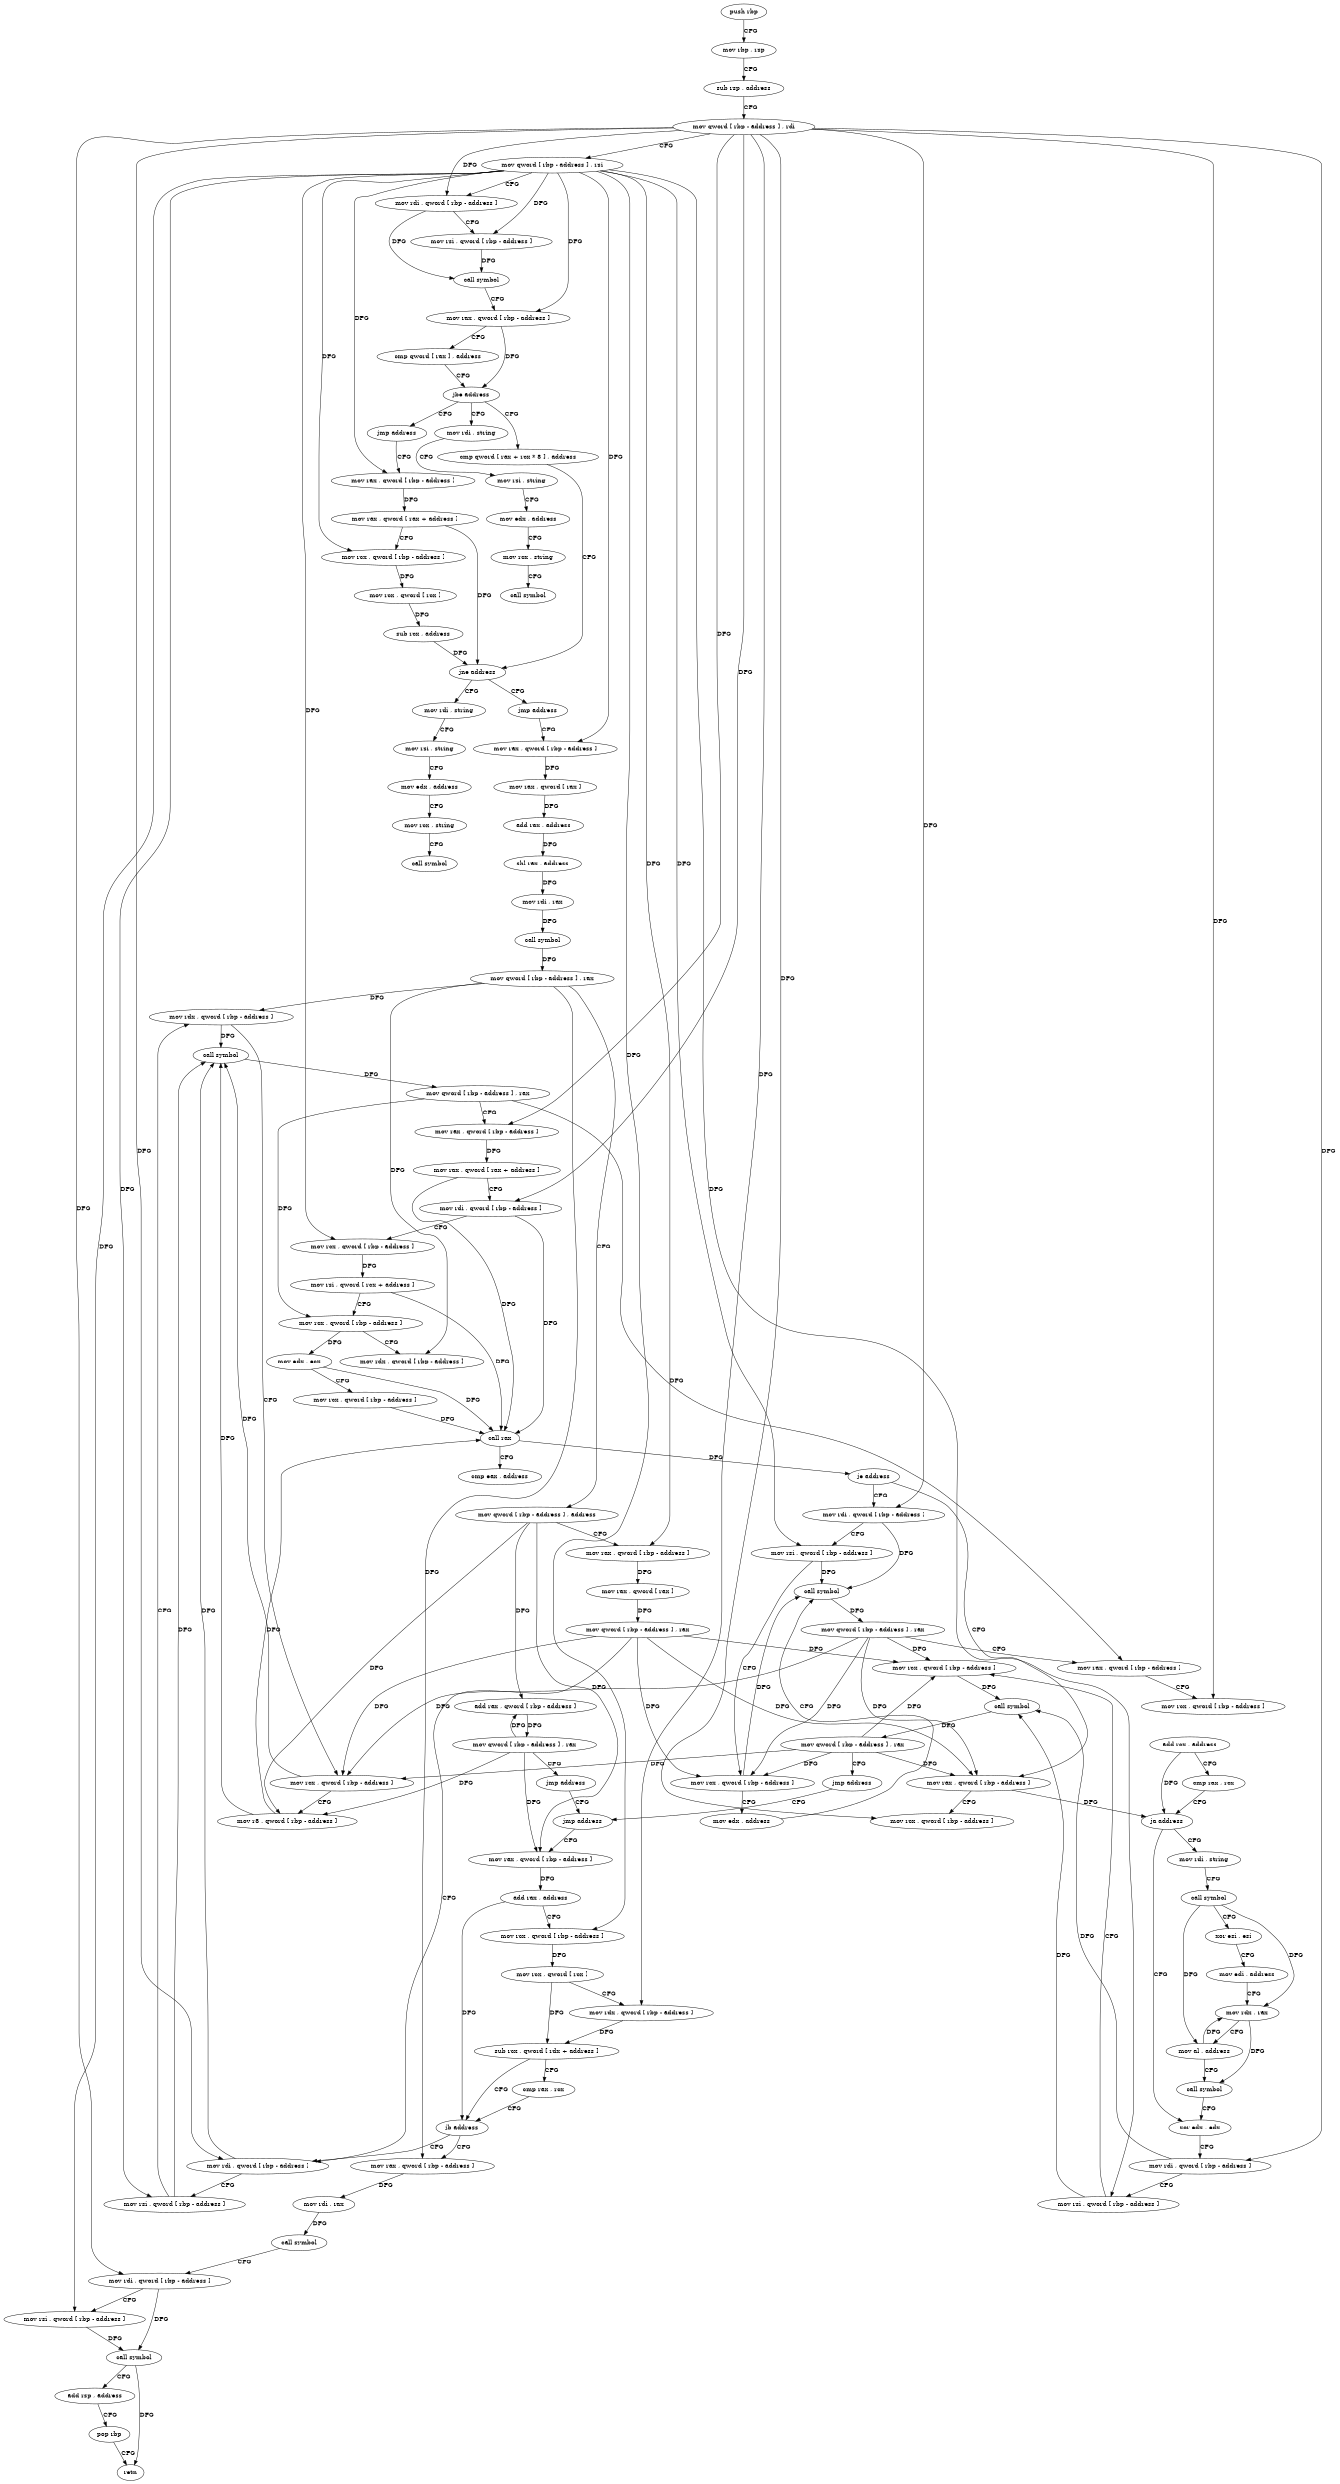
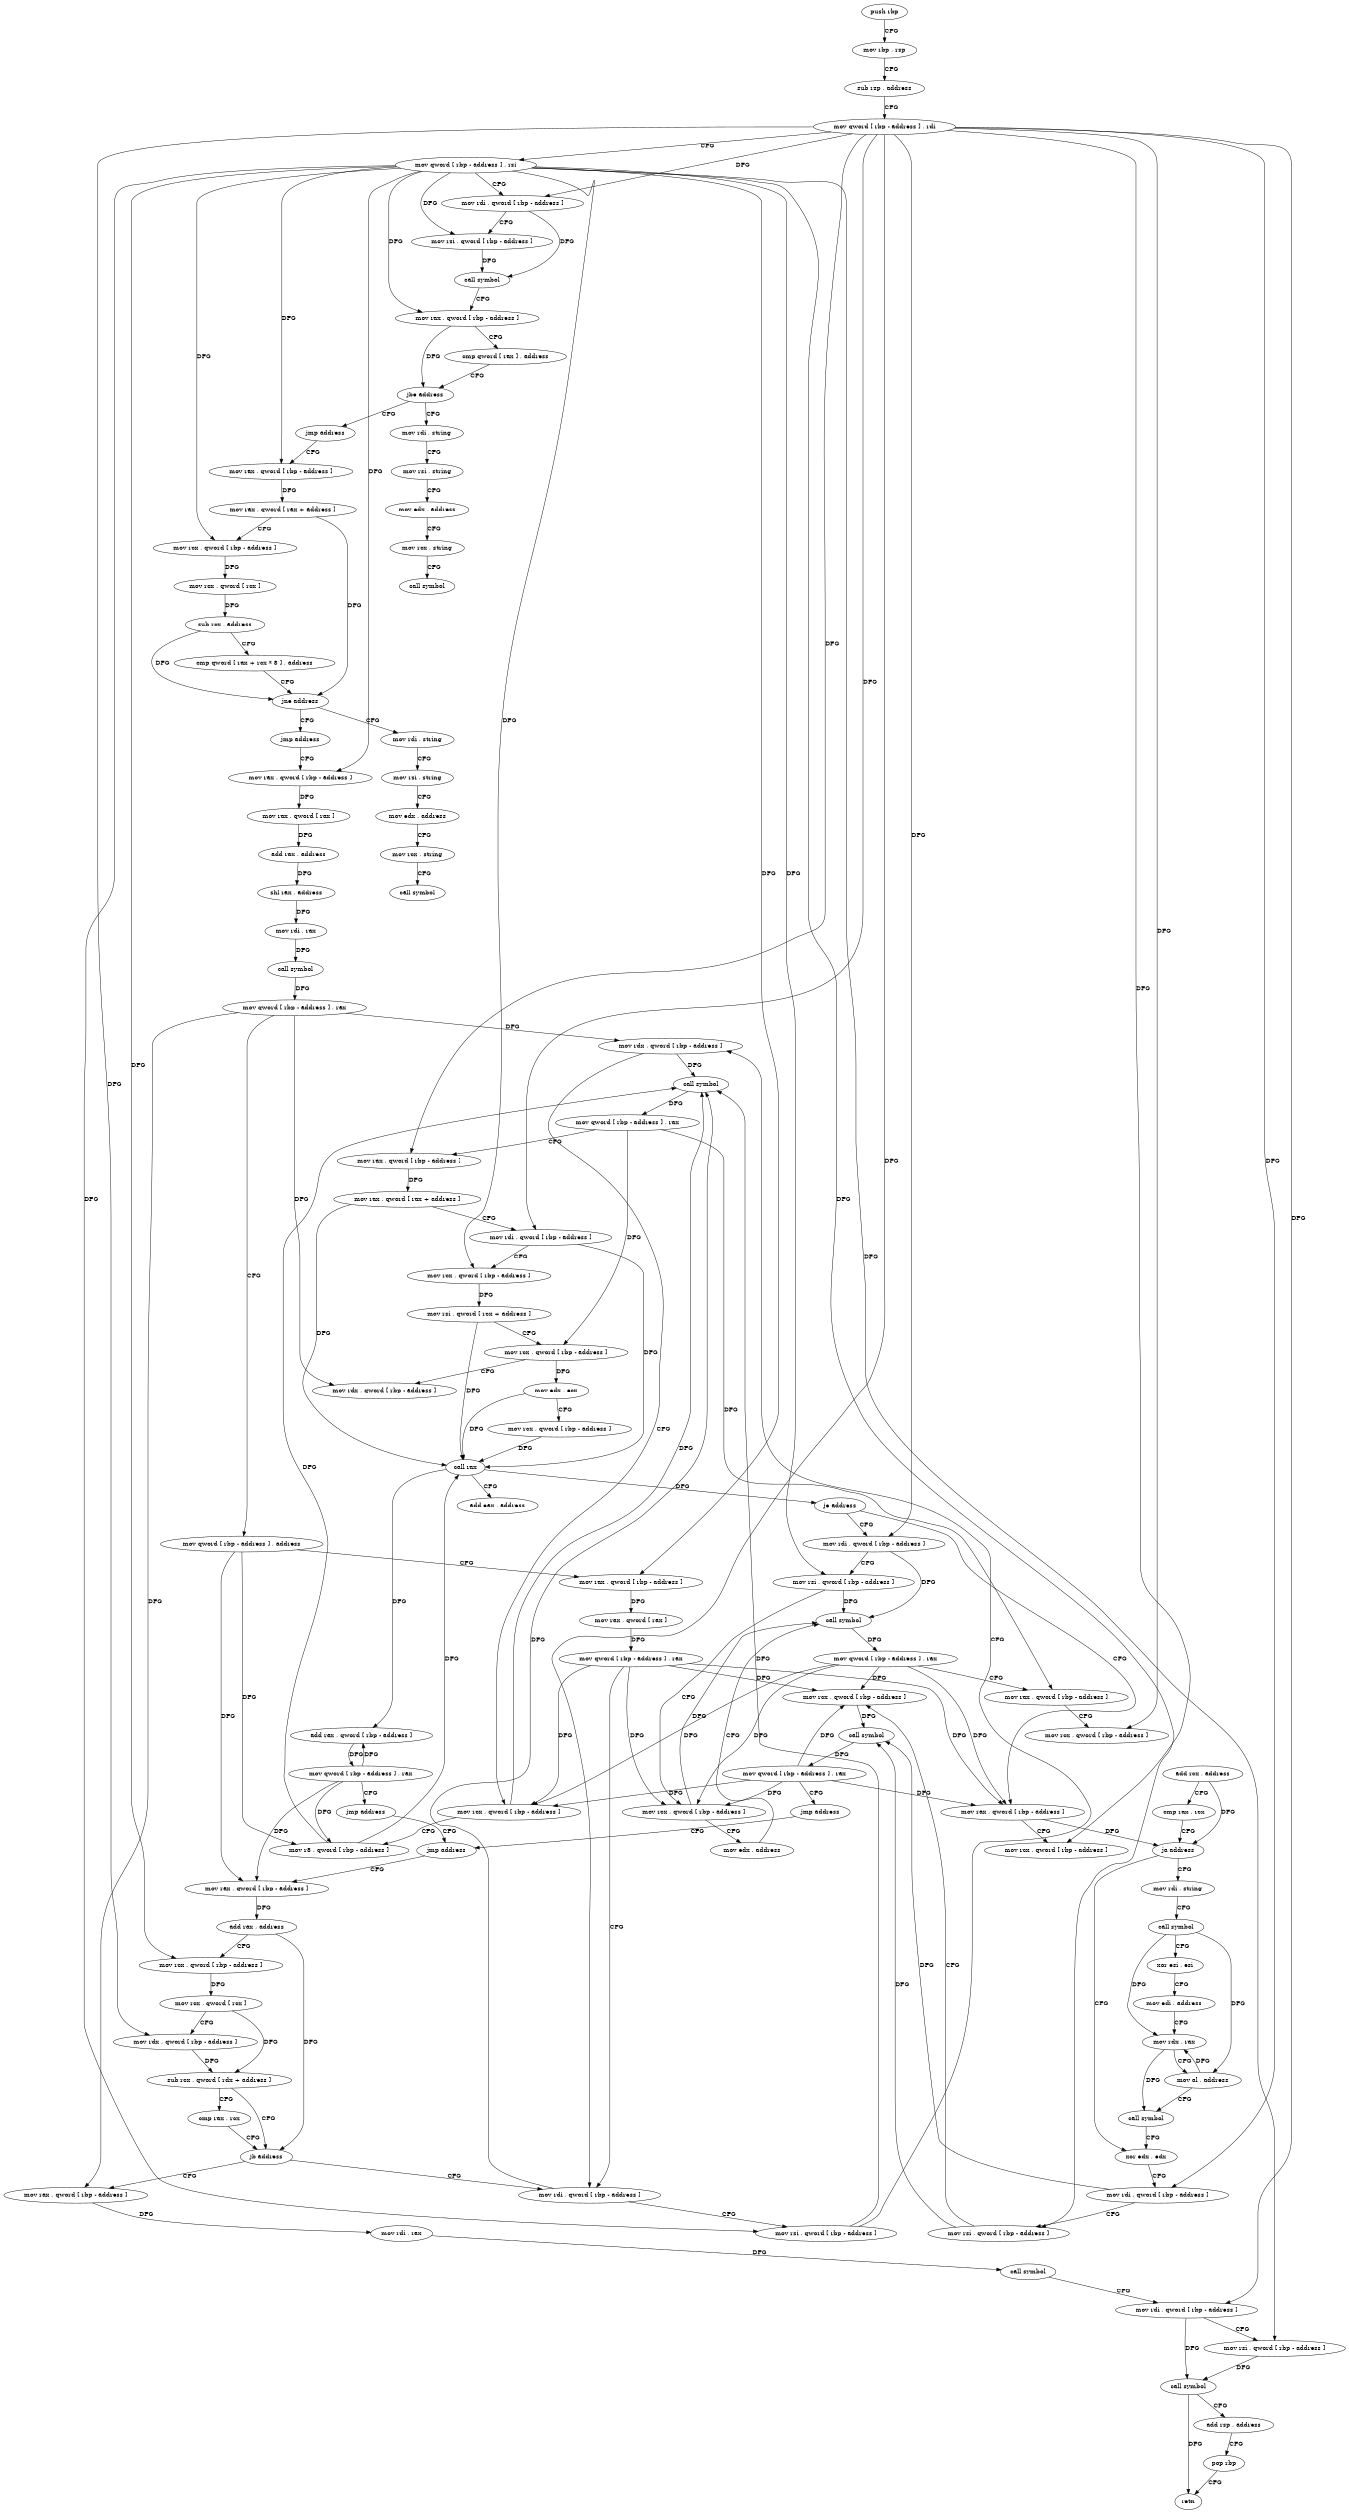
(507, 419) -> (238, 642)
(500, 1477) -> (498, 1506)
(516, 1607) -> (392, 1583)
